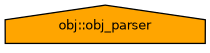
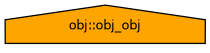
(105, 26) -> (105, 26)
